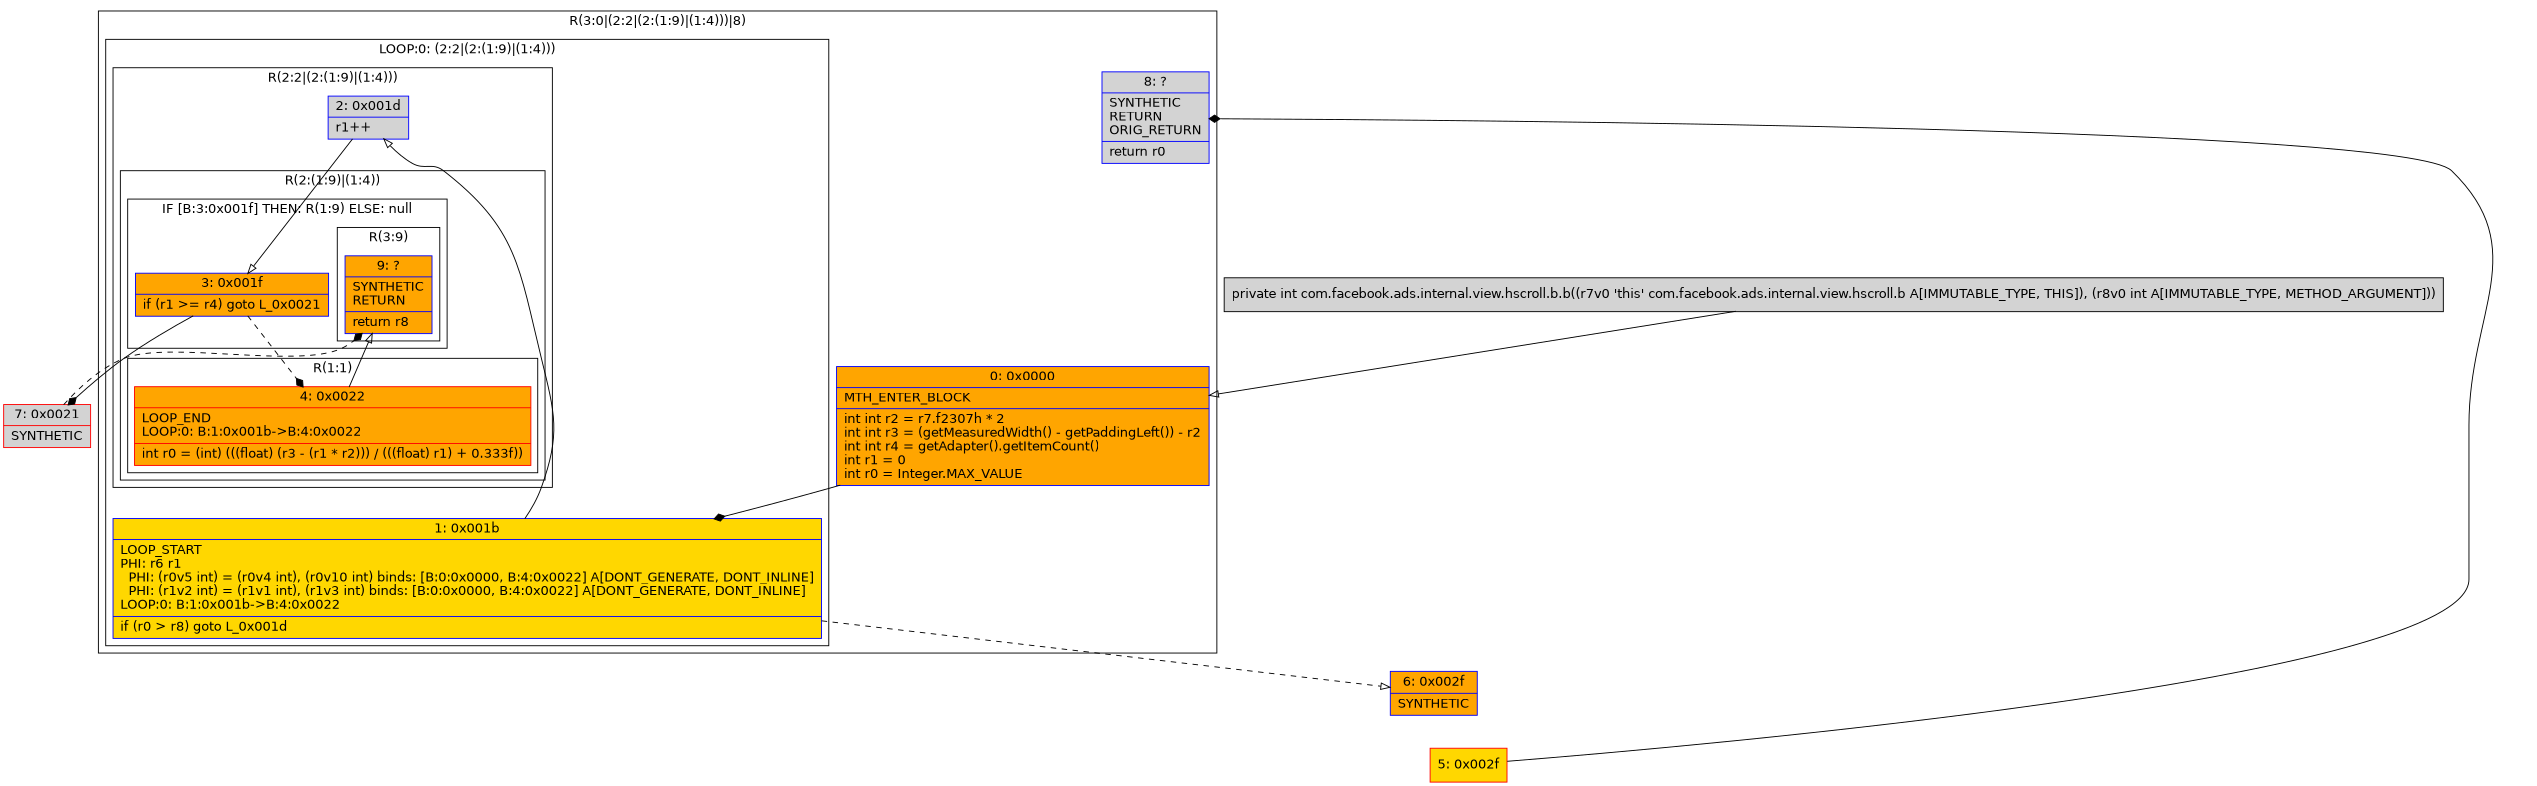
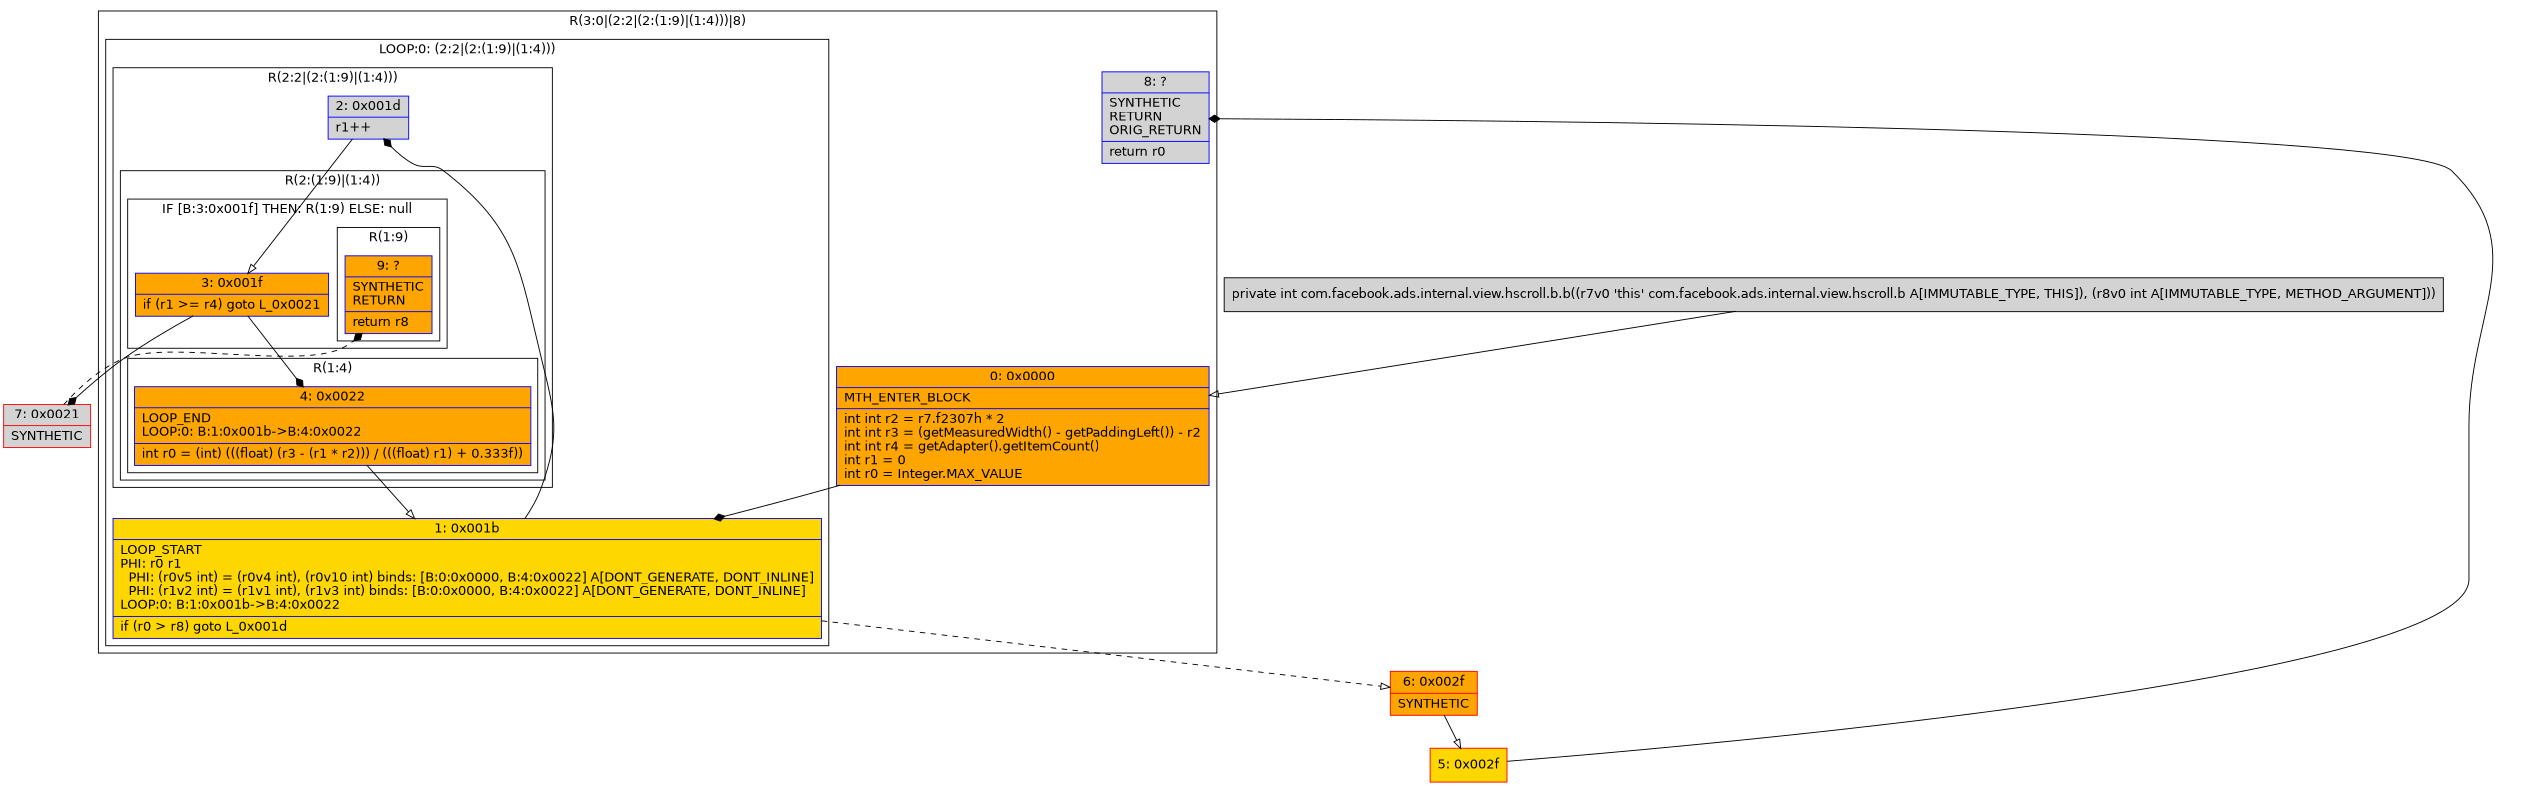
(389, 238) -> (389, 238)
(528, 304) -> (528, 304)
(268, 342) -> (268, 342)
(359, 365) -> (392, 493)
(333, 369) -> (333, 369)
(333, 426) -> (333, 426)
(153, 564) -> (153, 564)
(1434, 693) -> (1434, 693)
none -> (1450, 728)
